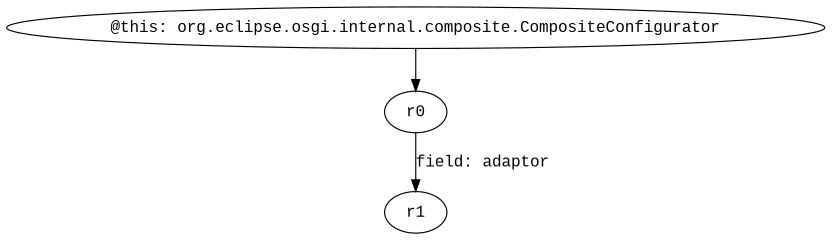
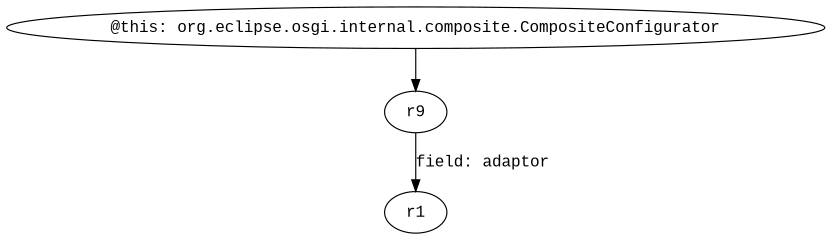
(416, 112) -> (416, 112)
